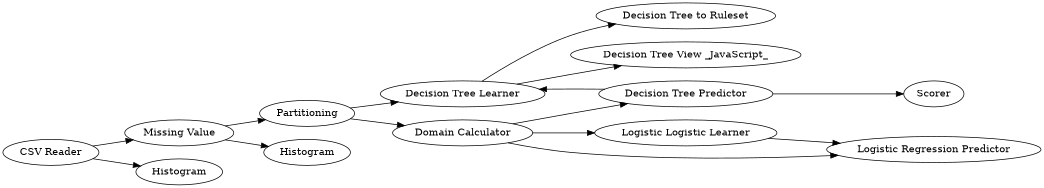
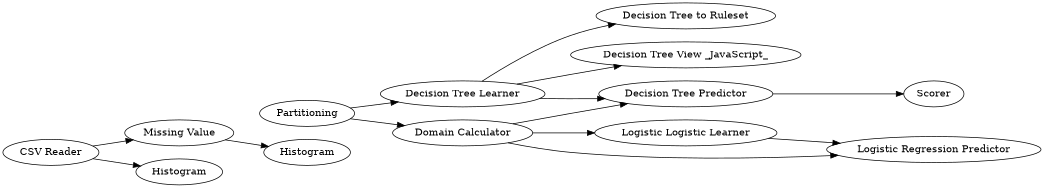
(576, 89) -> (568, 99)
(242, 123) -> none
